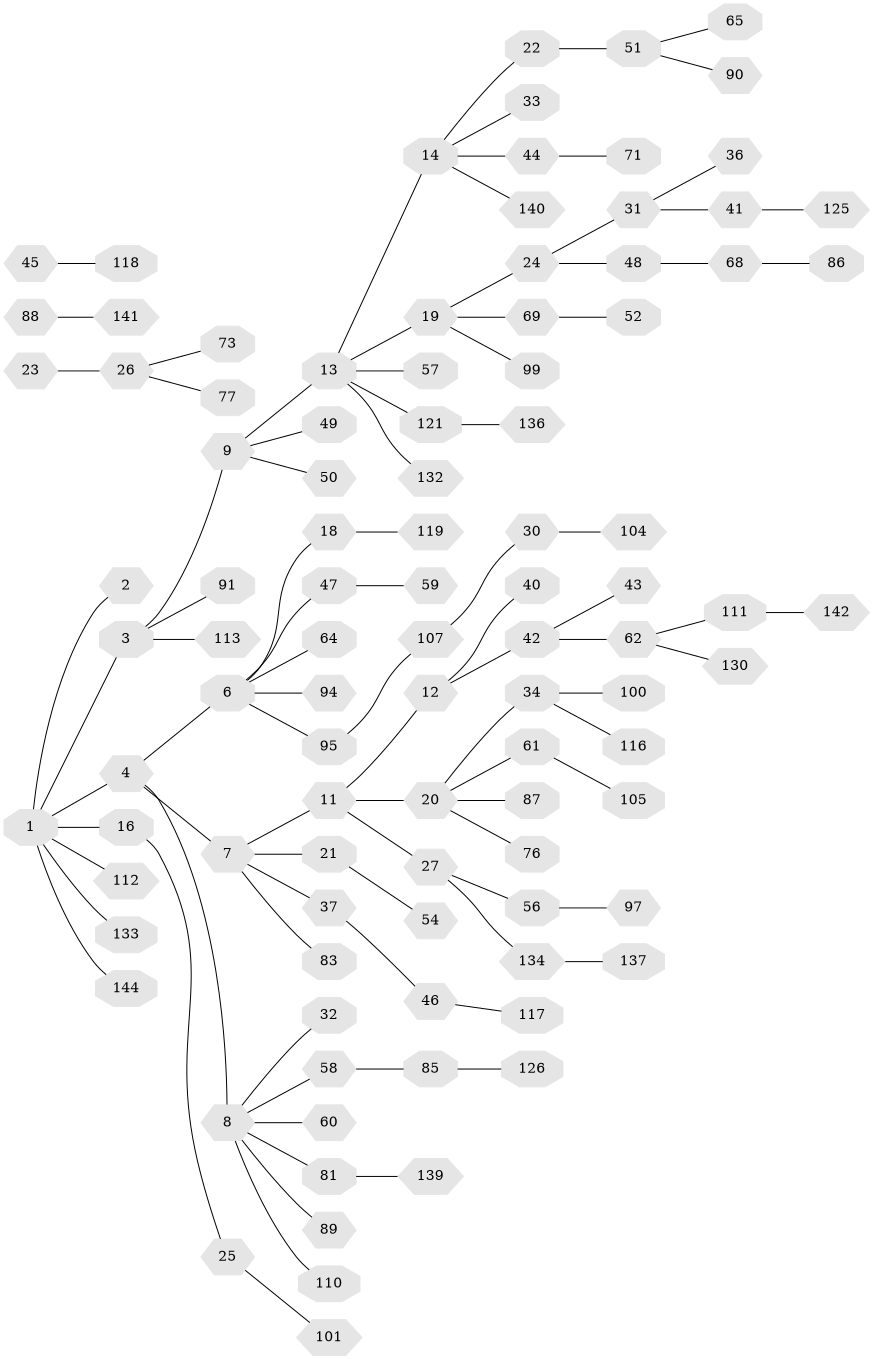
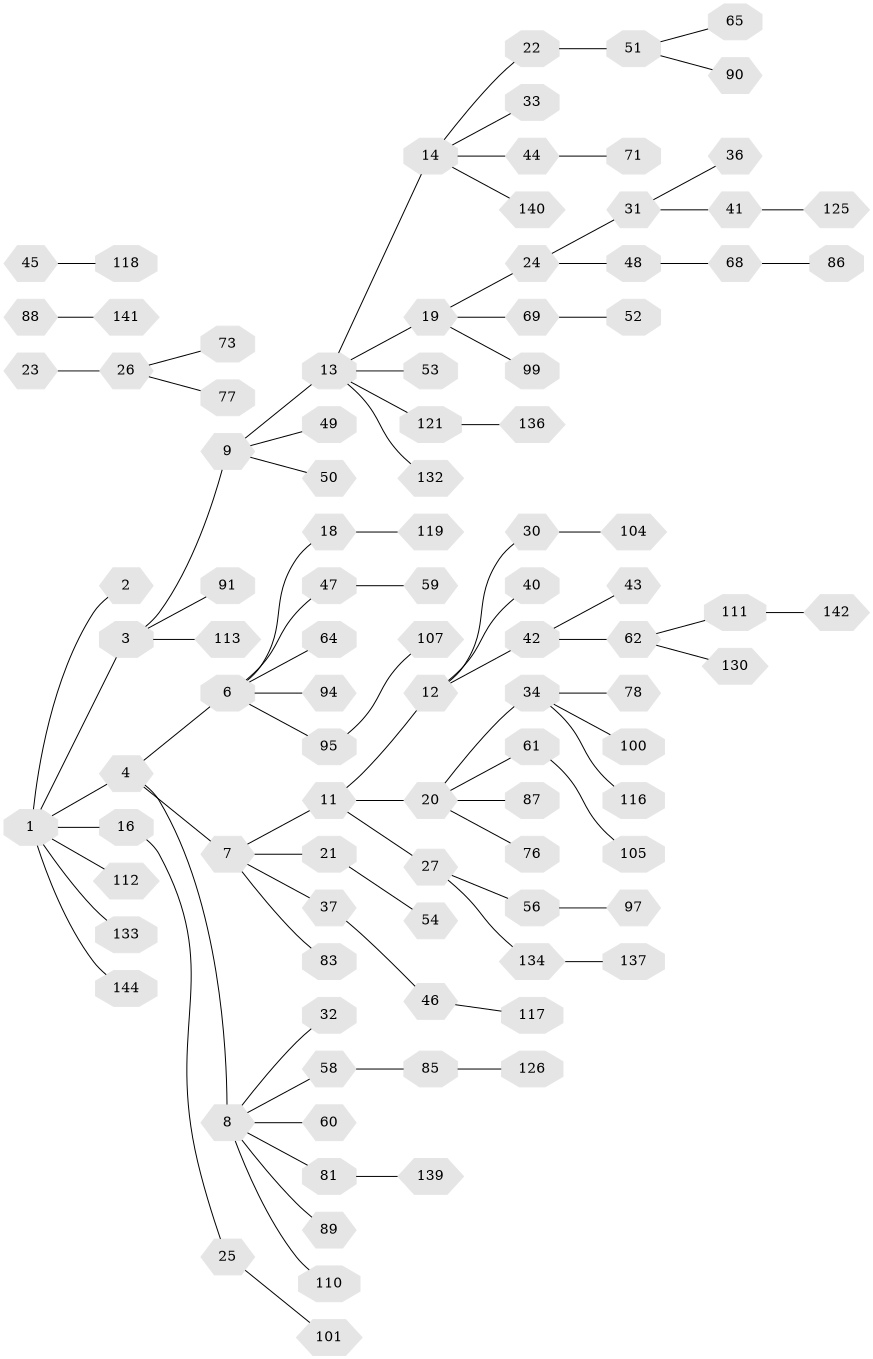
(431, 371) -> (431, 371)
(482, 584) -> (481, 613)
none -> (634, 693)
